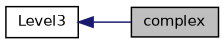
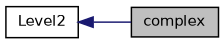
(42, 22) -> (42, 22)
